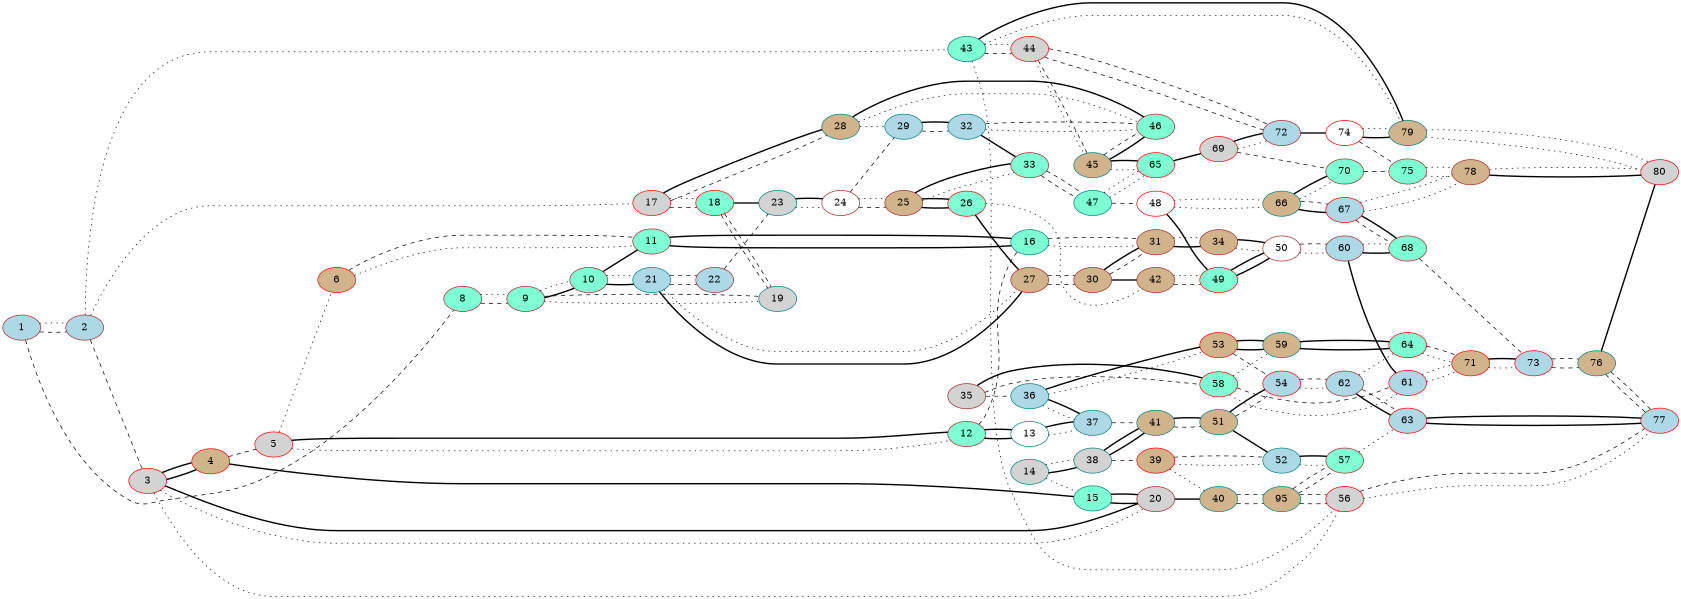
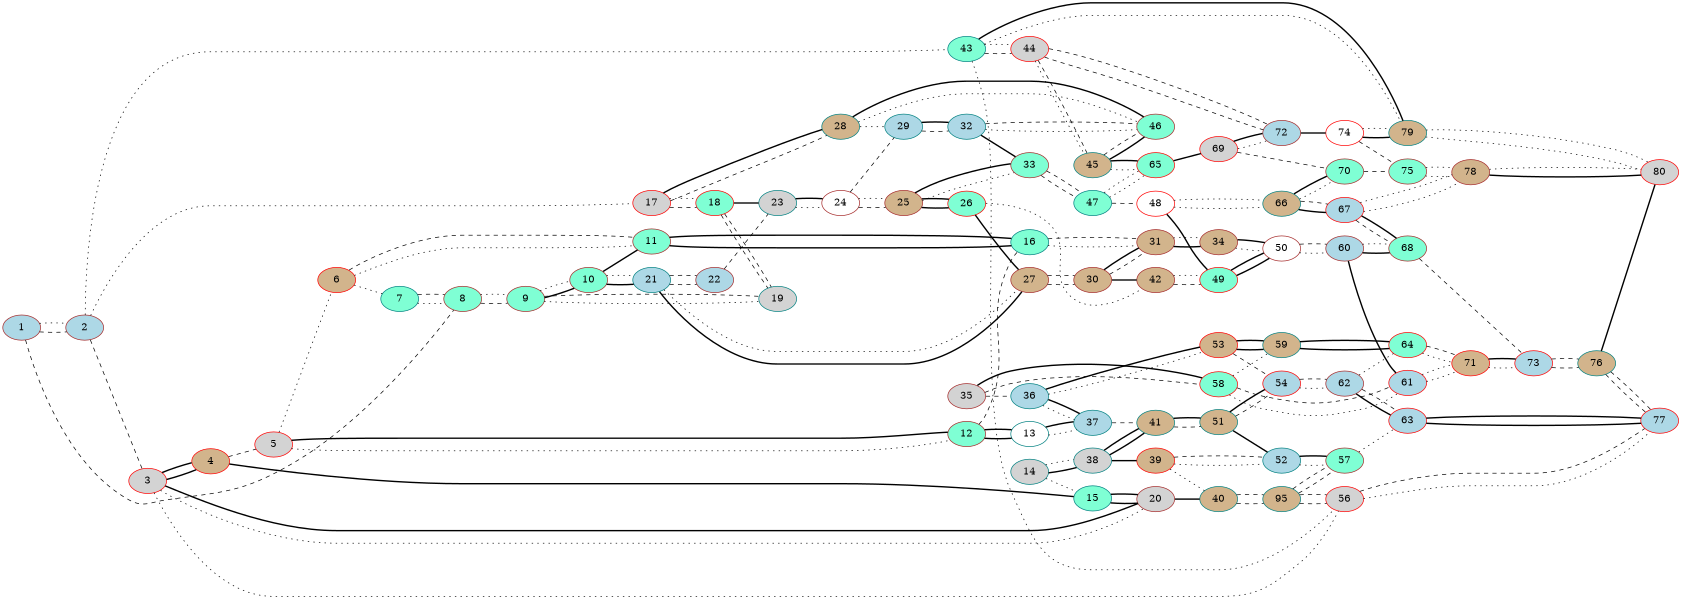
none -> (400, 299)
(1124, 461) -> (1124, 461)
